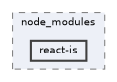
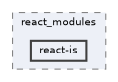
(59, 23) -> (59, 23)
